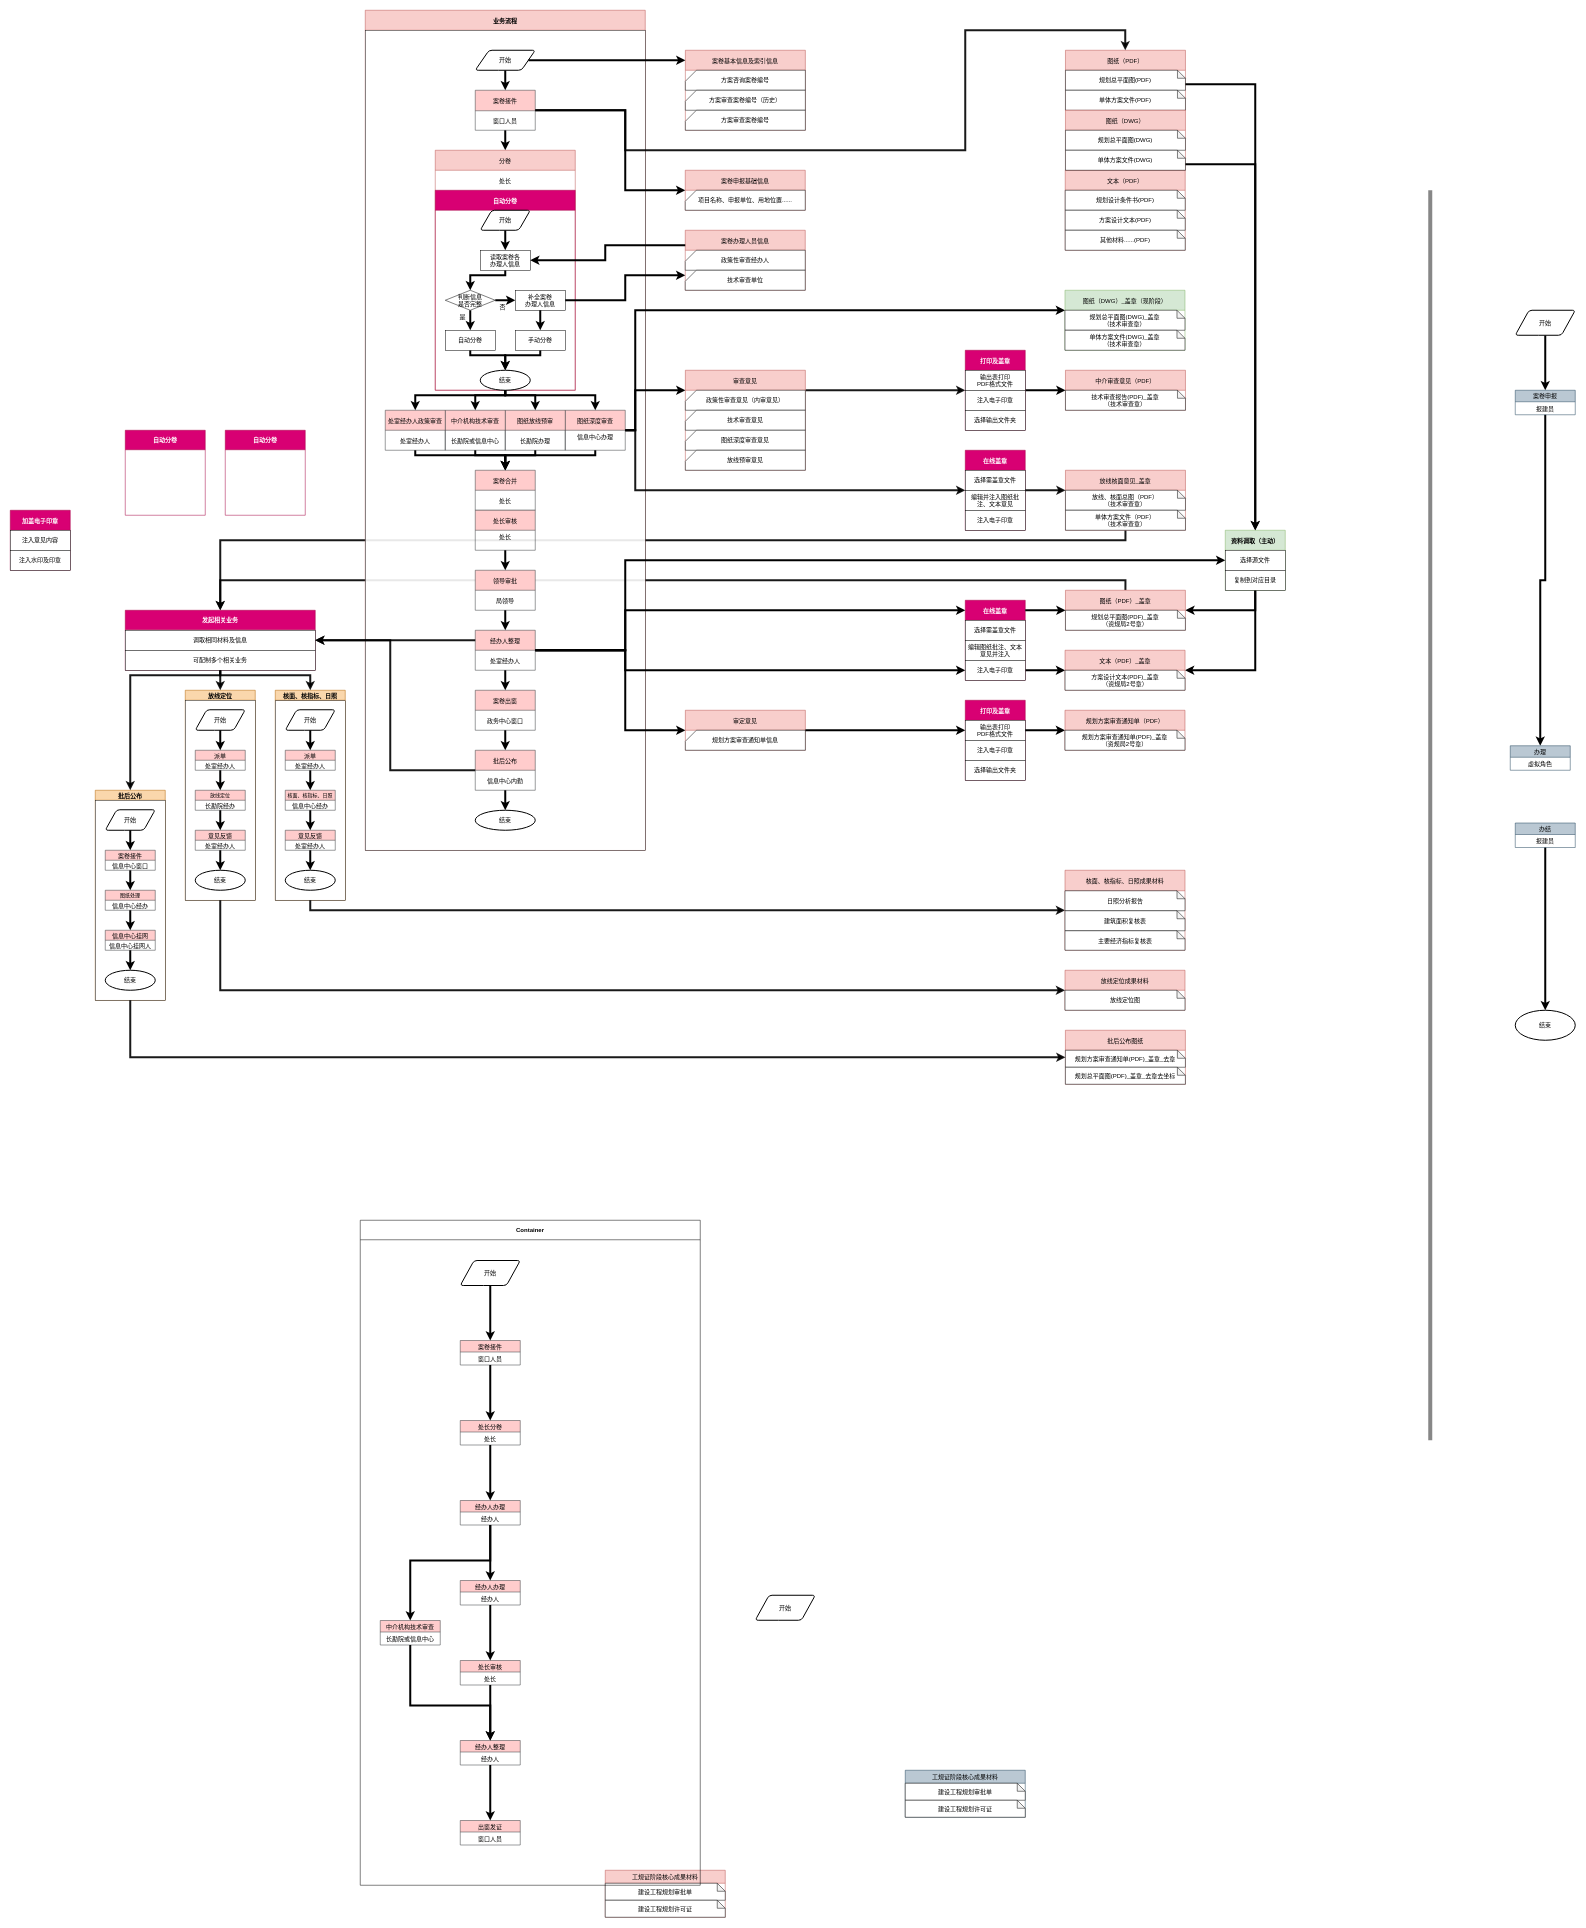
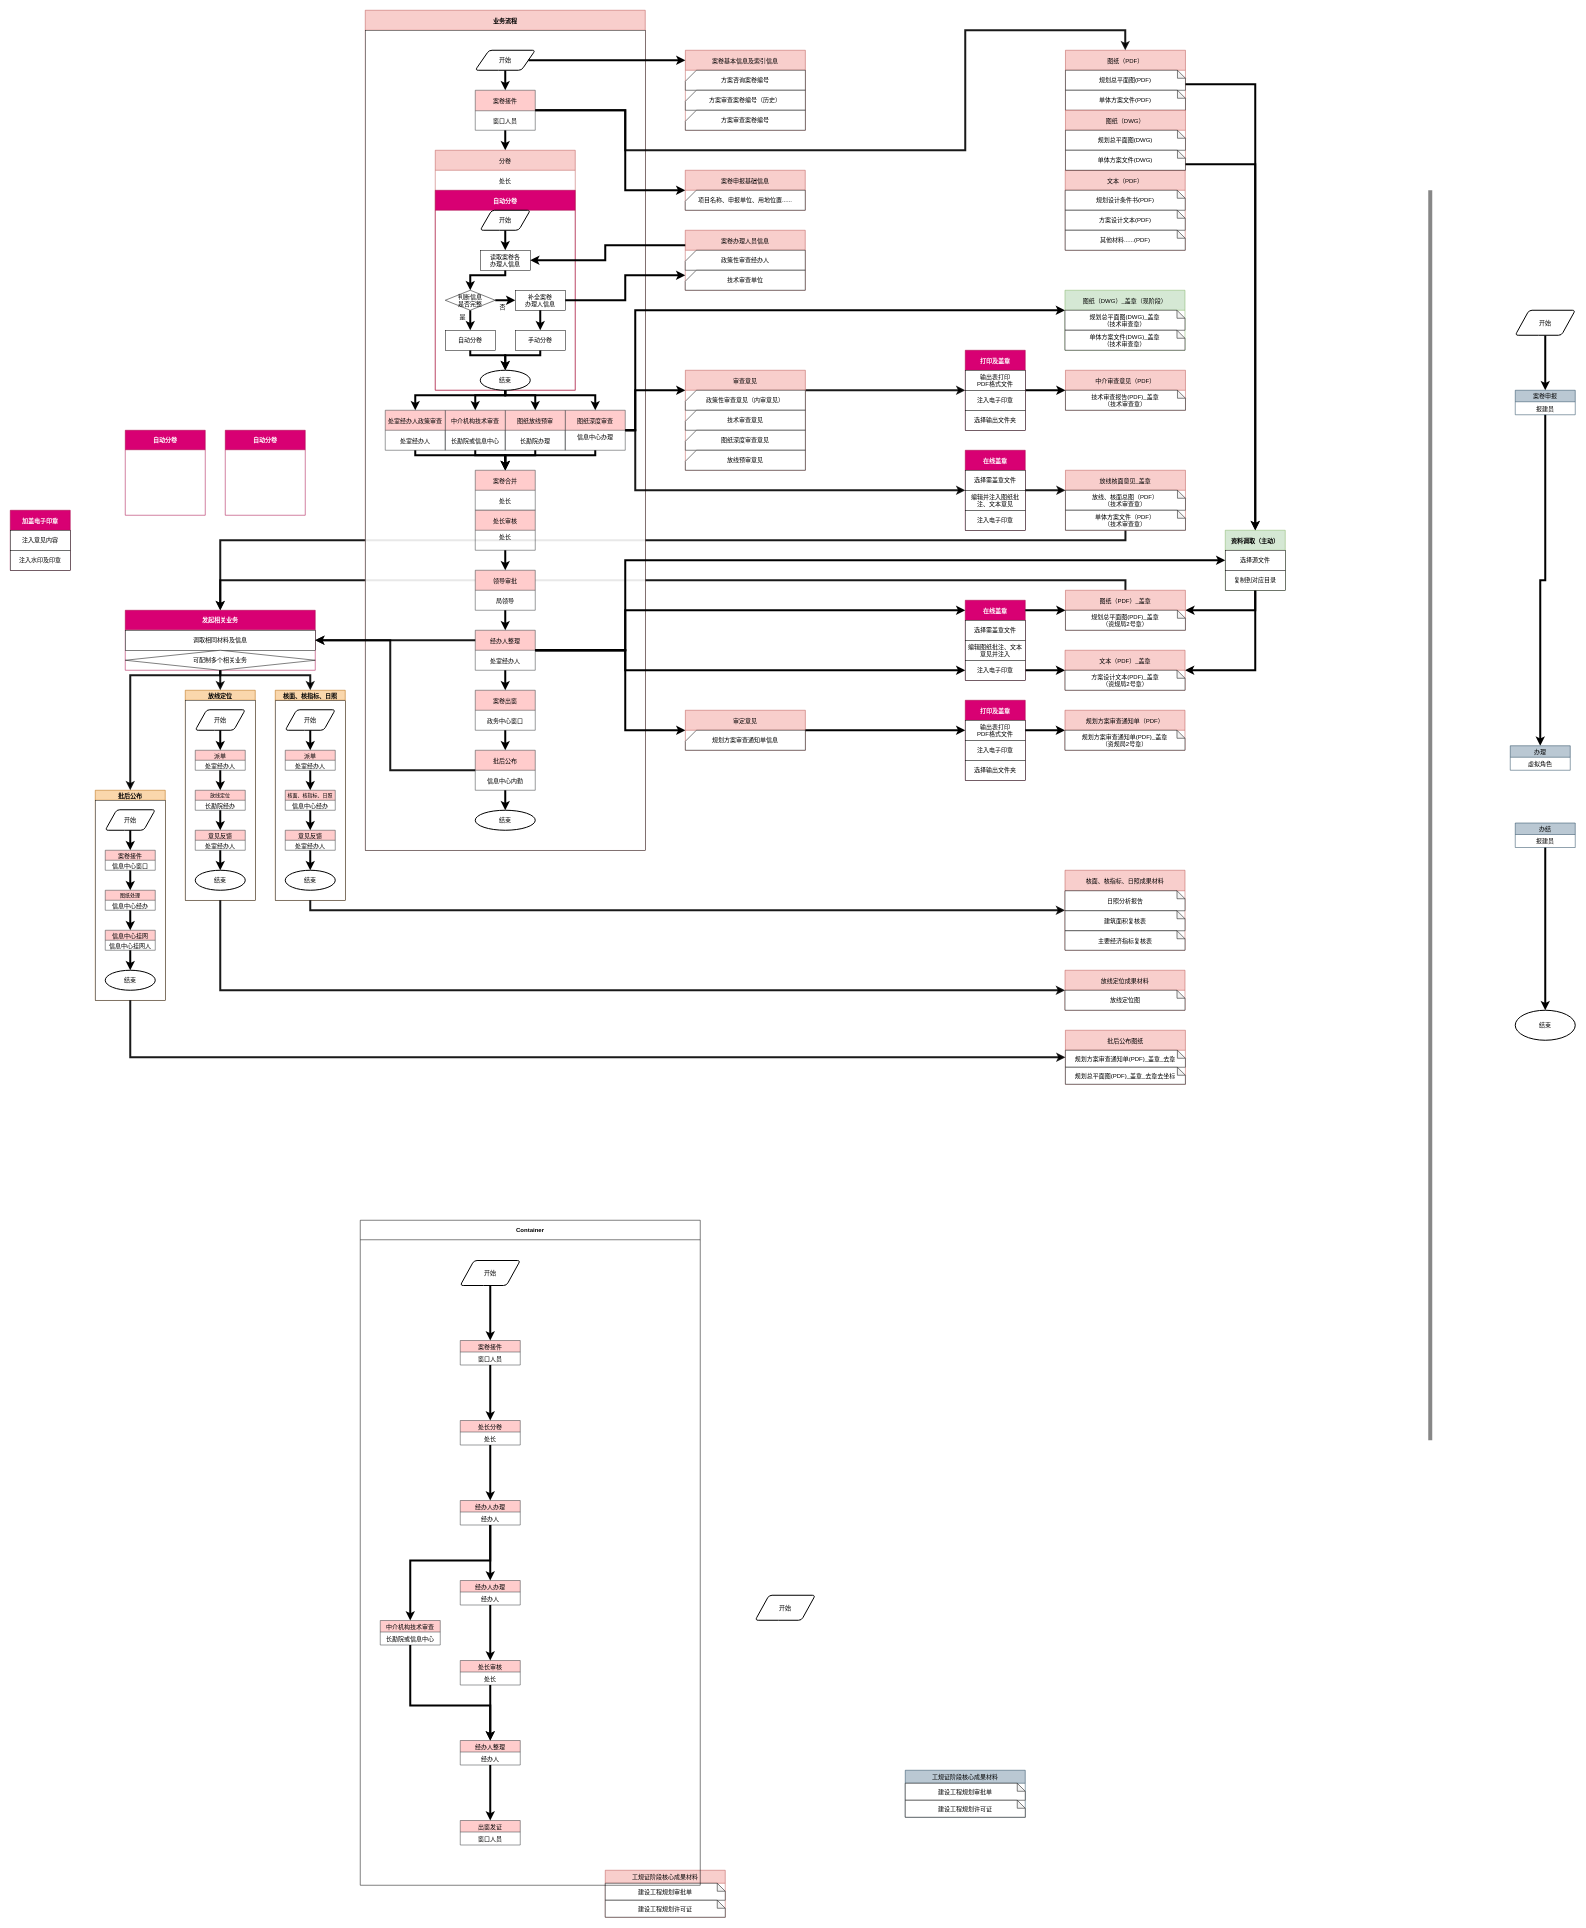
(220, 660) -> (220, 660)
